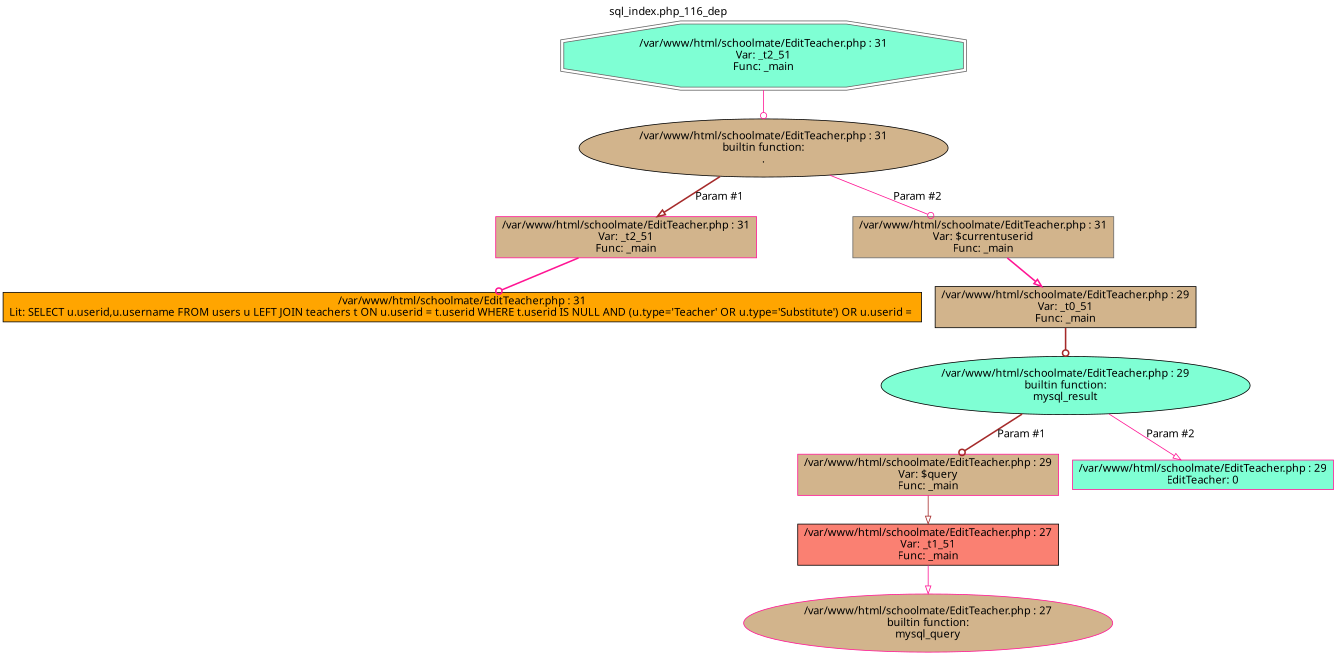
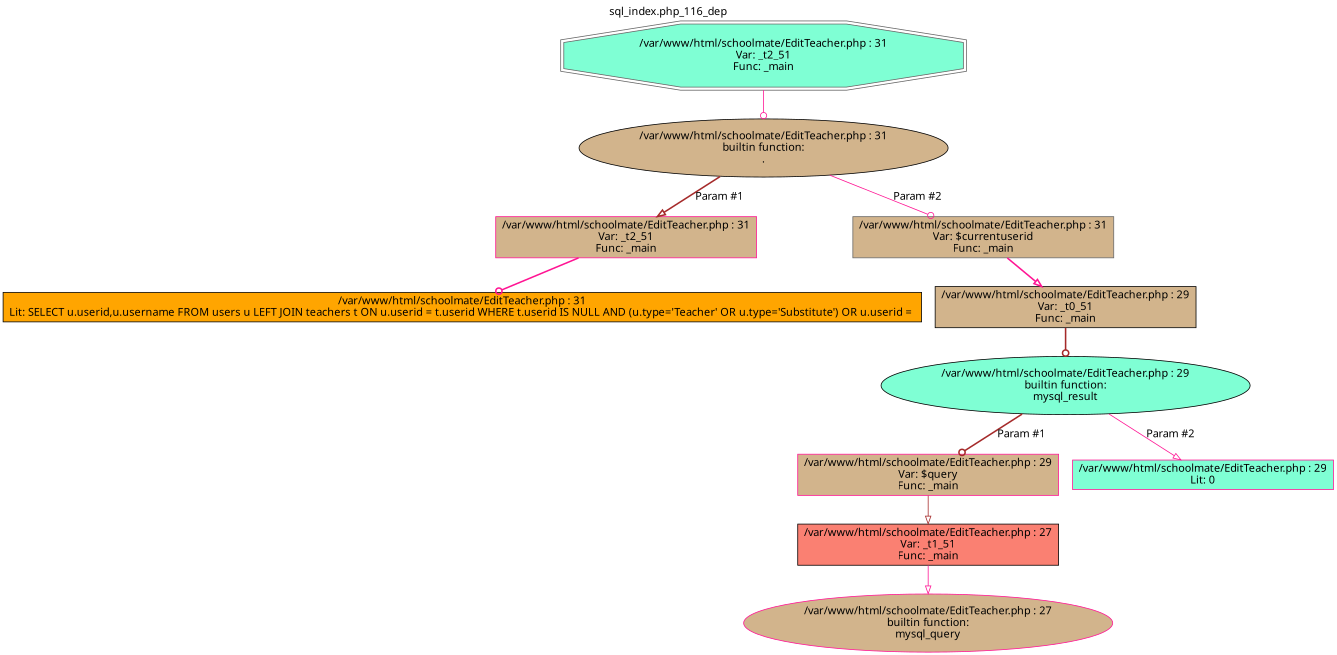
(1203, 475) -> (1203, 475)
